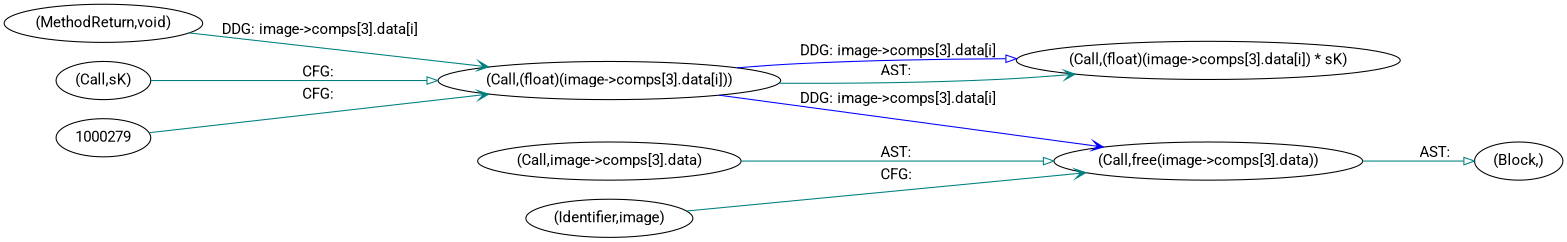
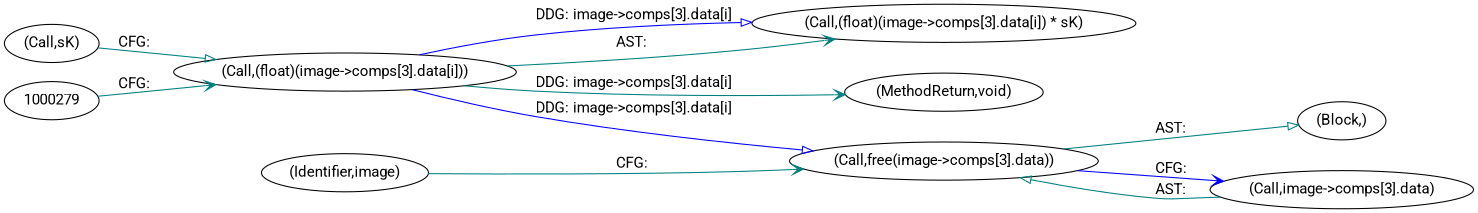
(334, 49) -> (649, 95)
(906, 120) -> (606, 127)
none -> (1145, 176)
